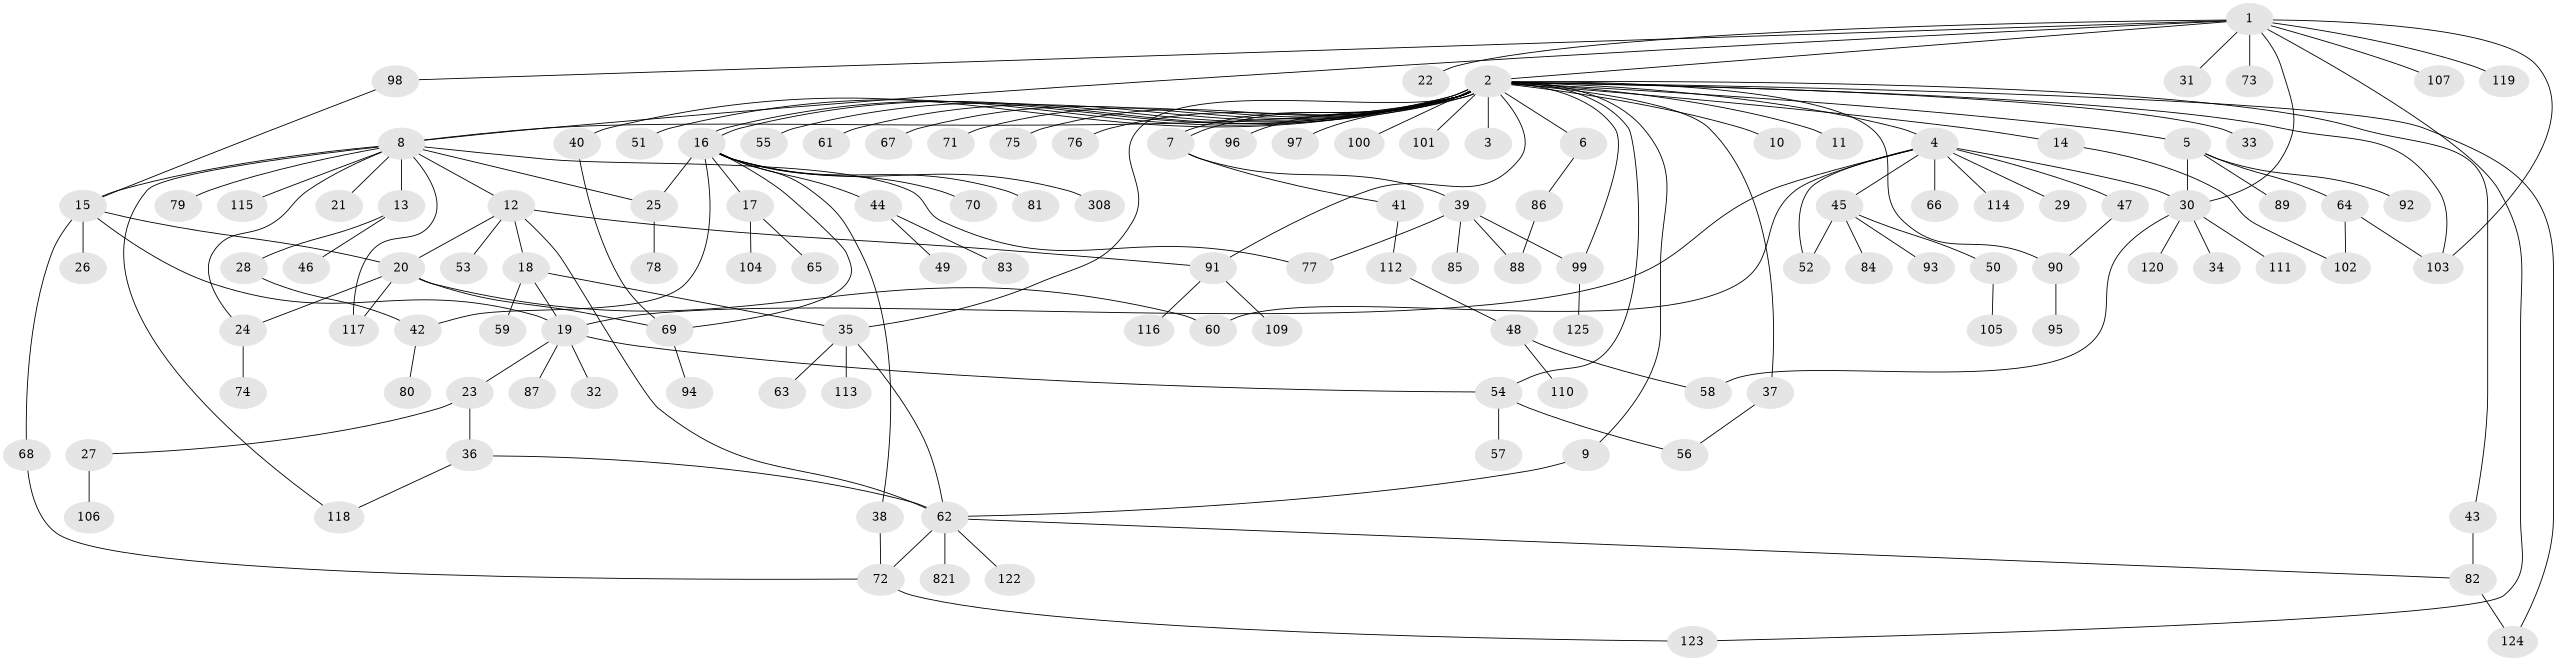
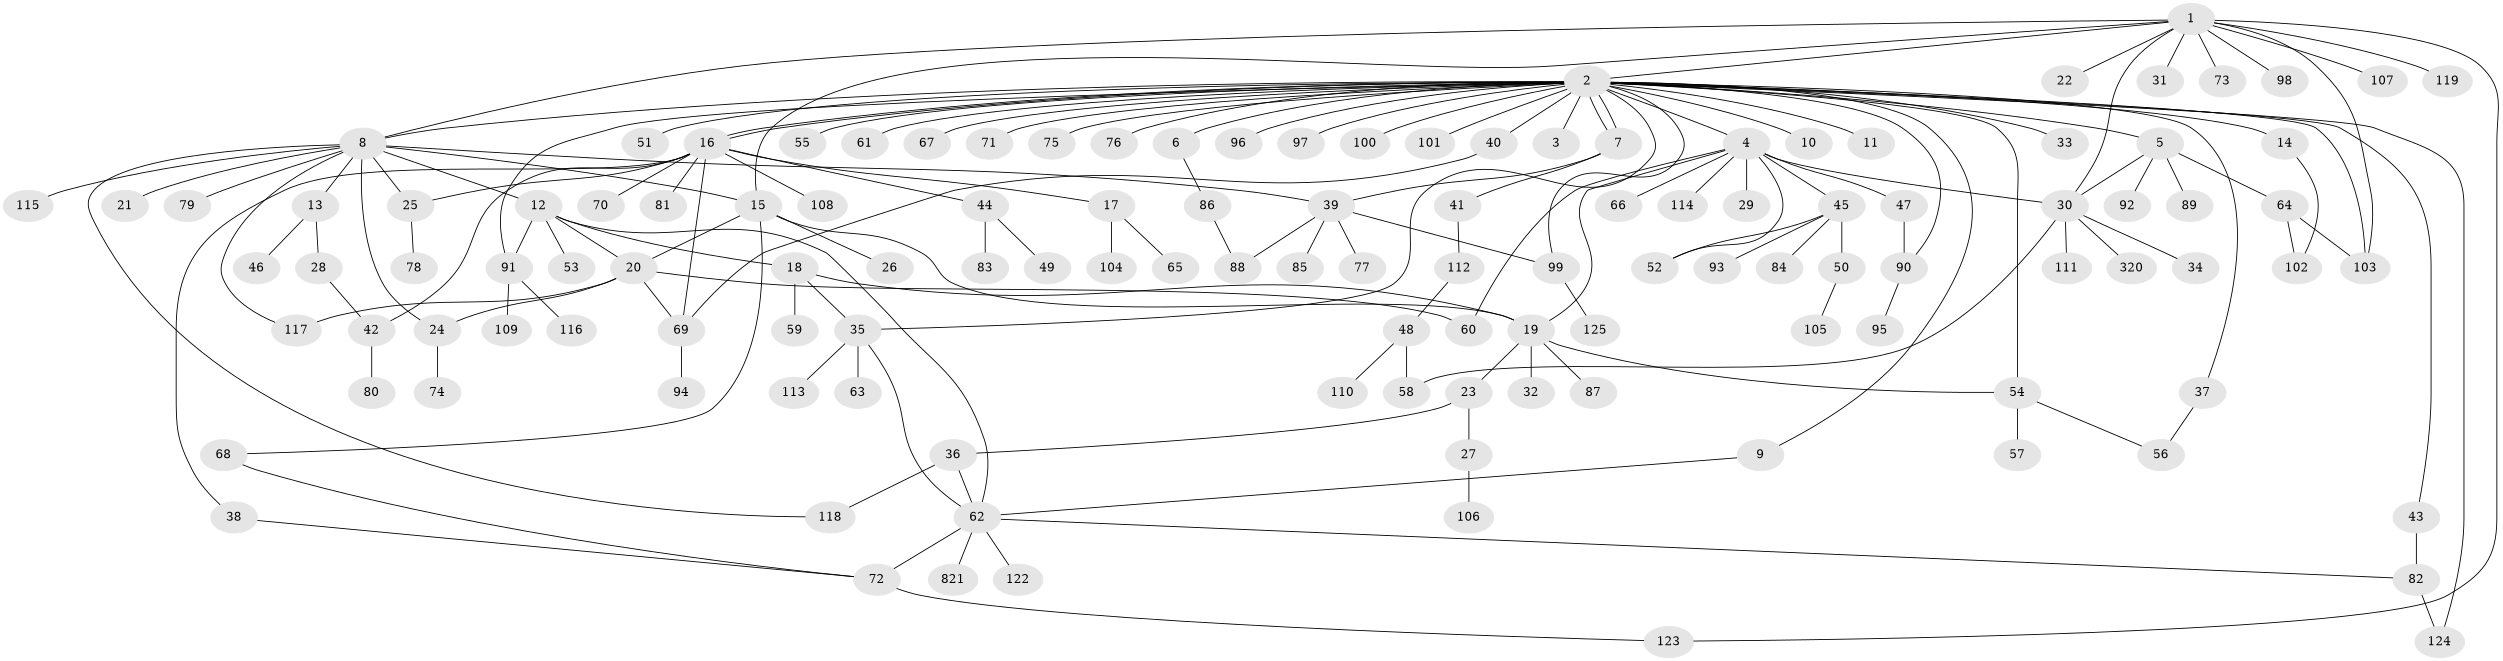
(239, 143) -> (1431, 66)
(909, 190) -> (871, 168)
(1100, 206) -> (823, 206)
(2153, 268) -> (2132, 268)
